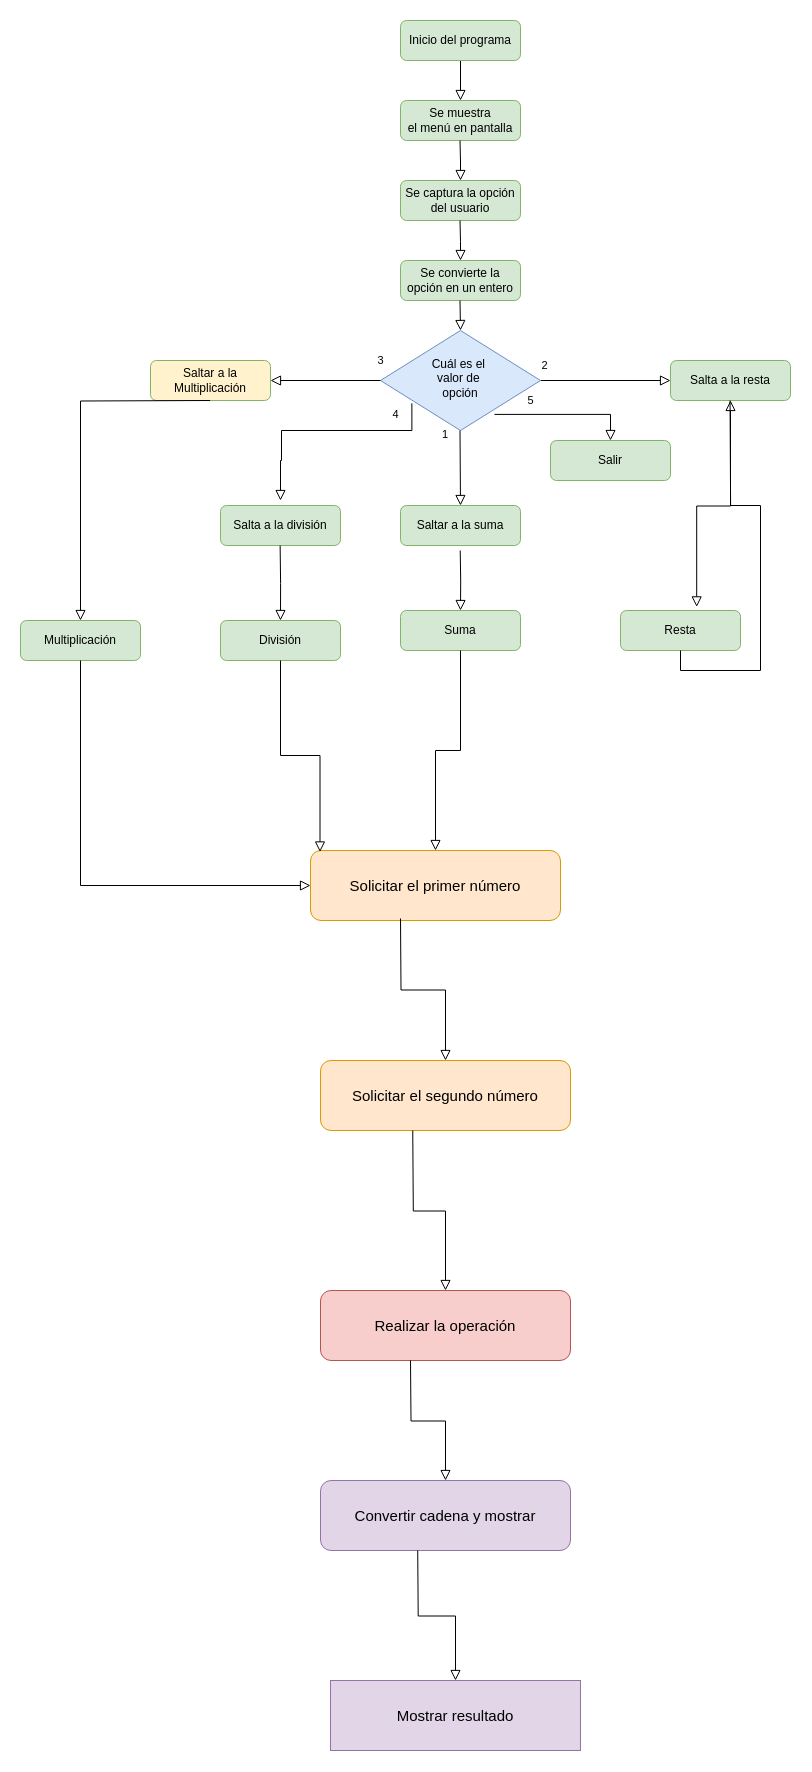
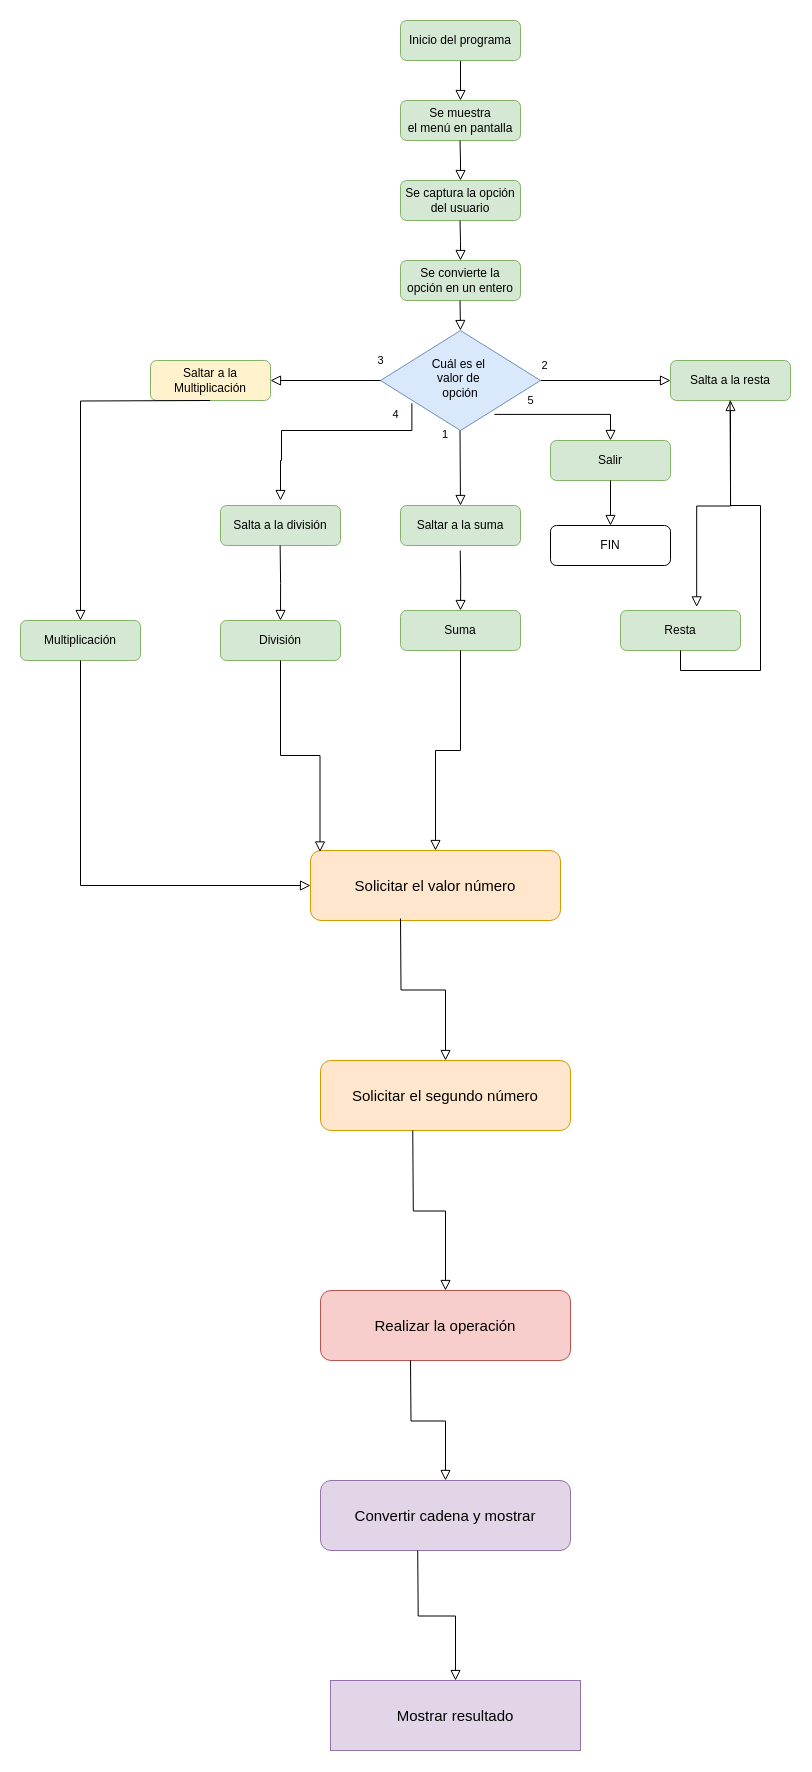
none -> (611, 498)
none -> (611, 546)
(436, 886) -> (436, 886)
